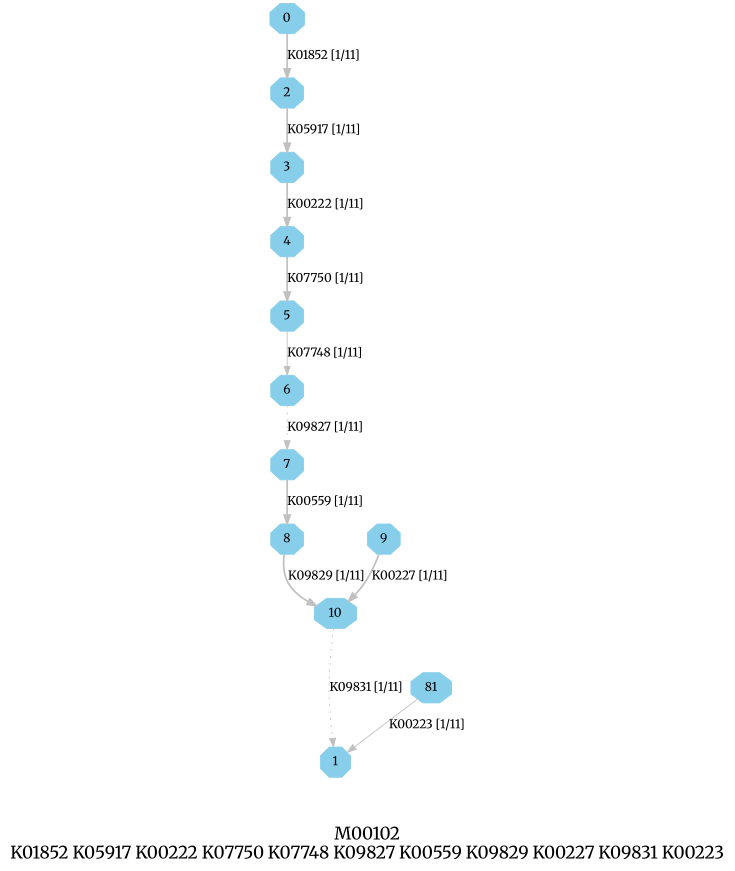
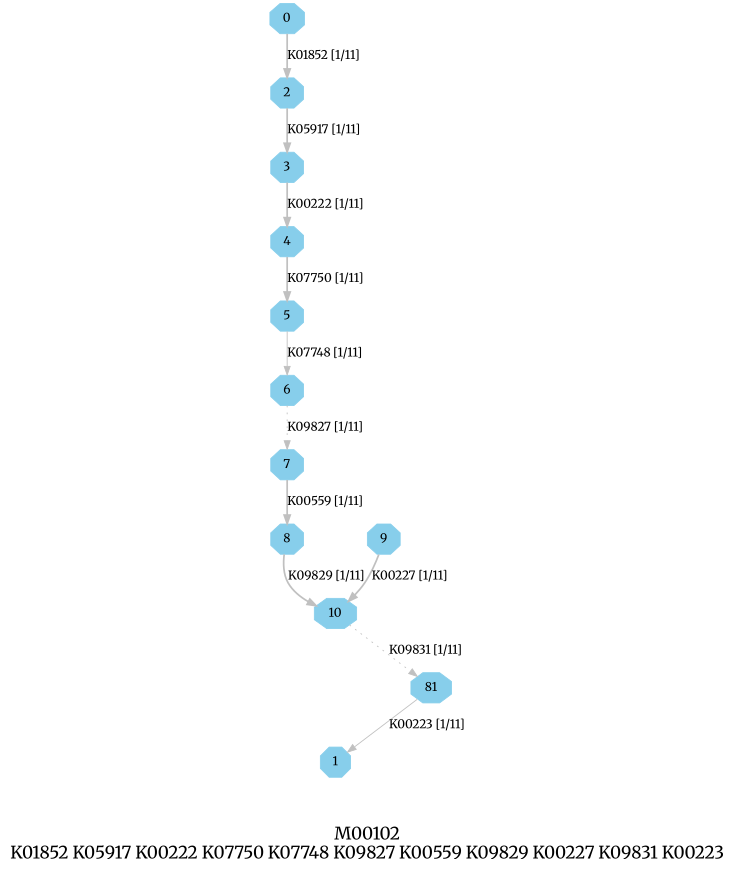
(329, 683) -> (380, 648)
